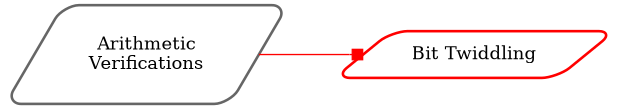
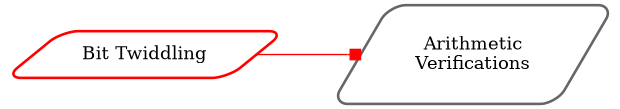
(304, 55) -> (302, 55)
